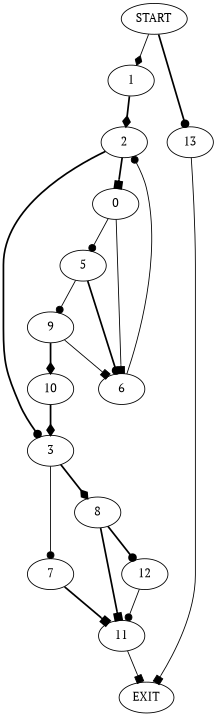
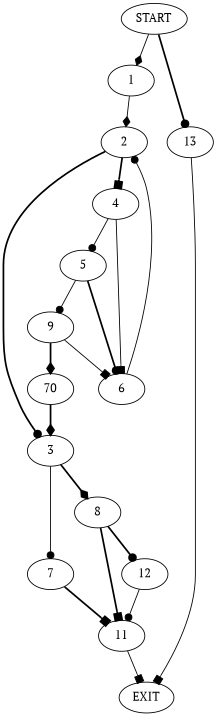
(128, 106) -> (128, 106)
(116, 204) -> (116, 204)
(51, 389) -> (51, 389)
